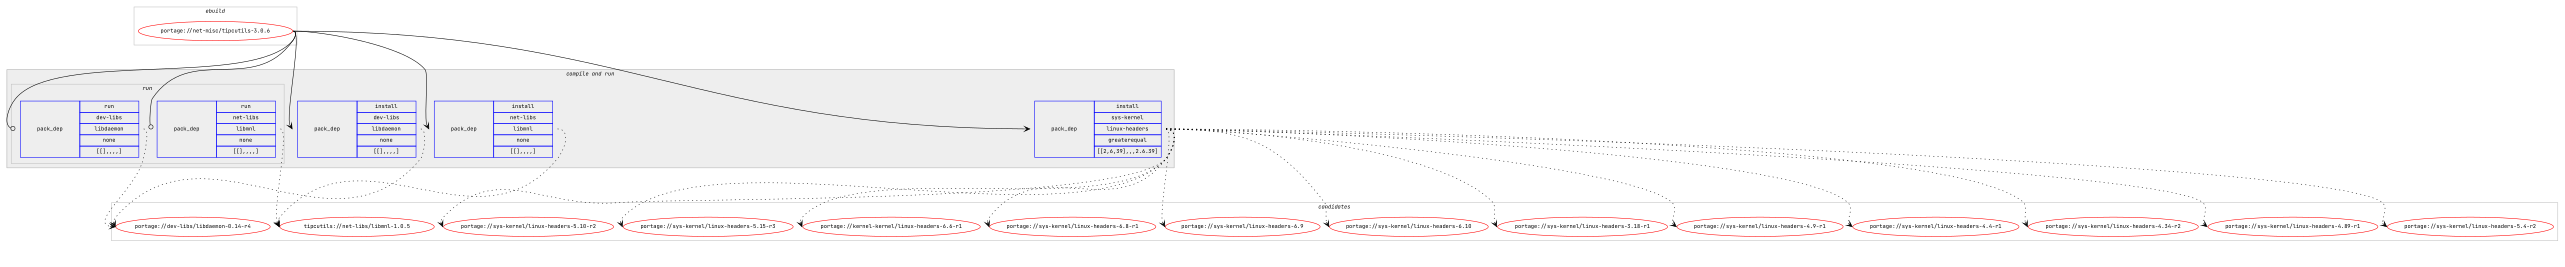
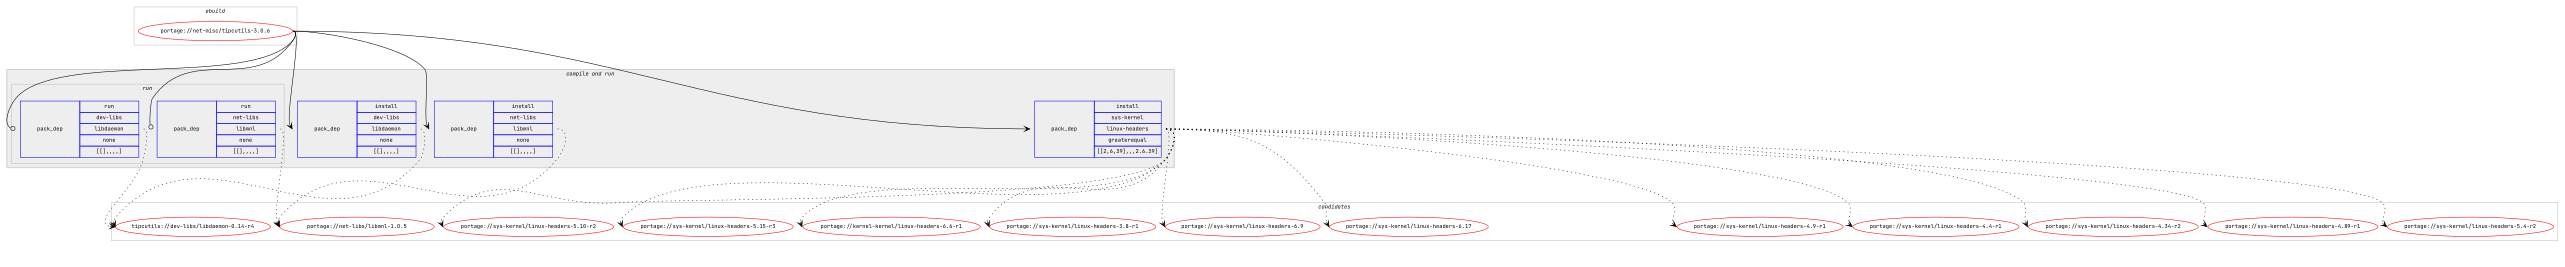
(193, 227) -> (193, 227)
(357, 227) -> (357, 227)
(1073, 227) -> (1073, 227)
(1409, 227) -> (1409, 227)
(1583, 227) -> none
